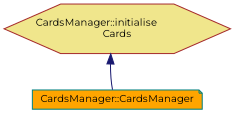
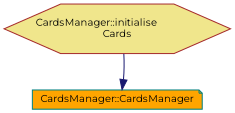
(111, 77) -> (124, 67)
